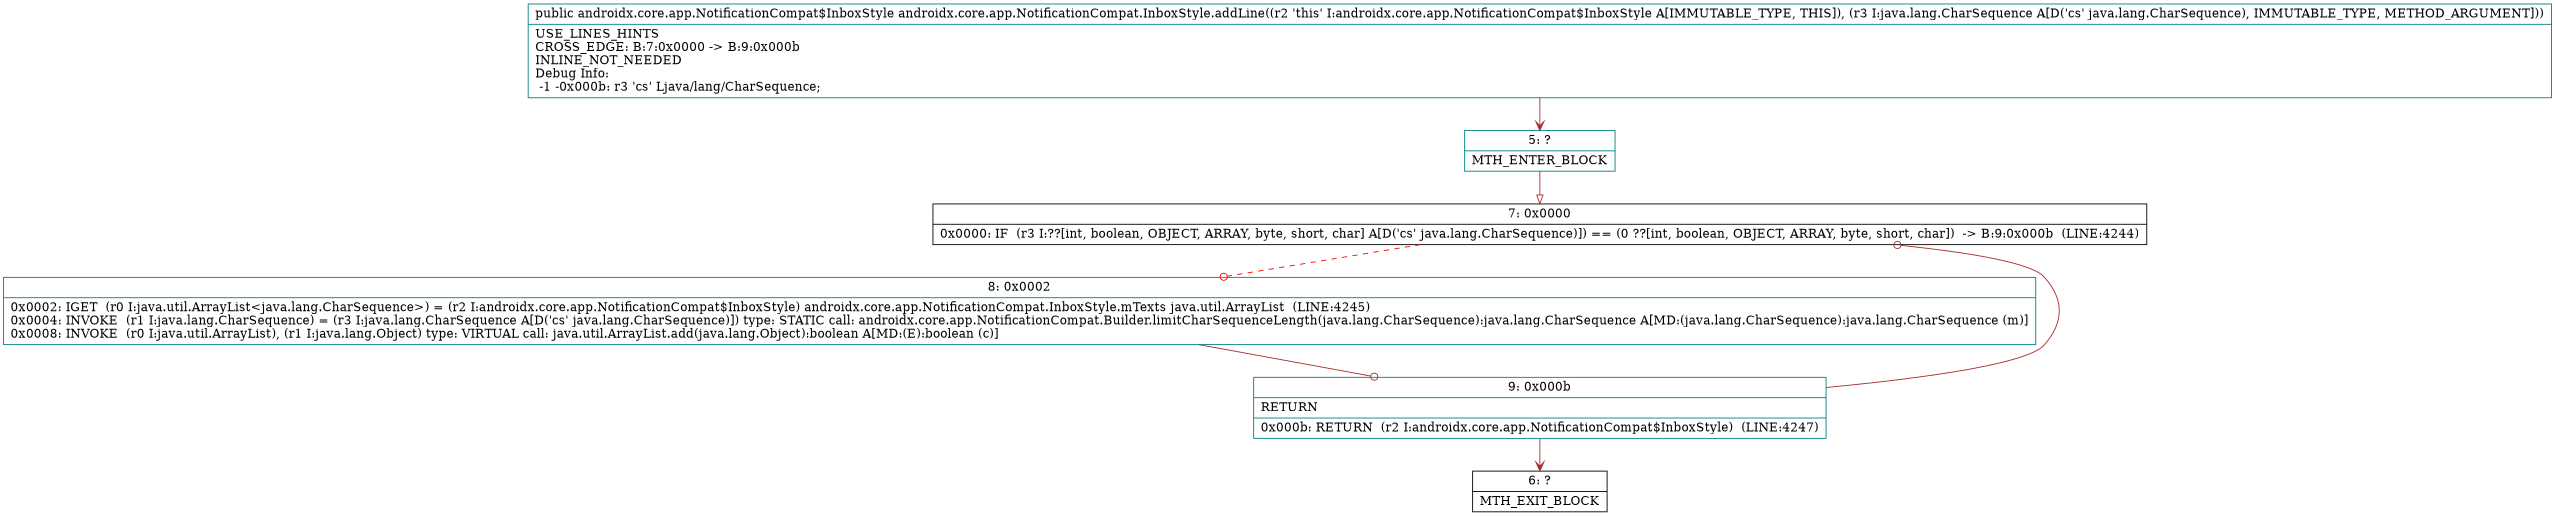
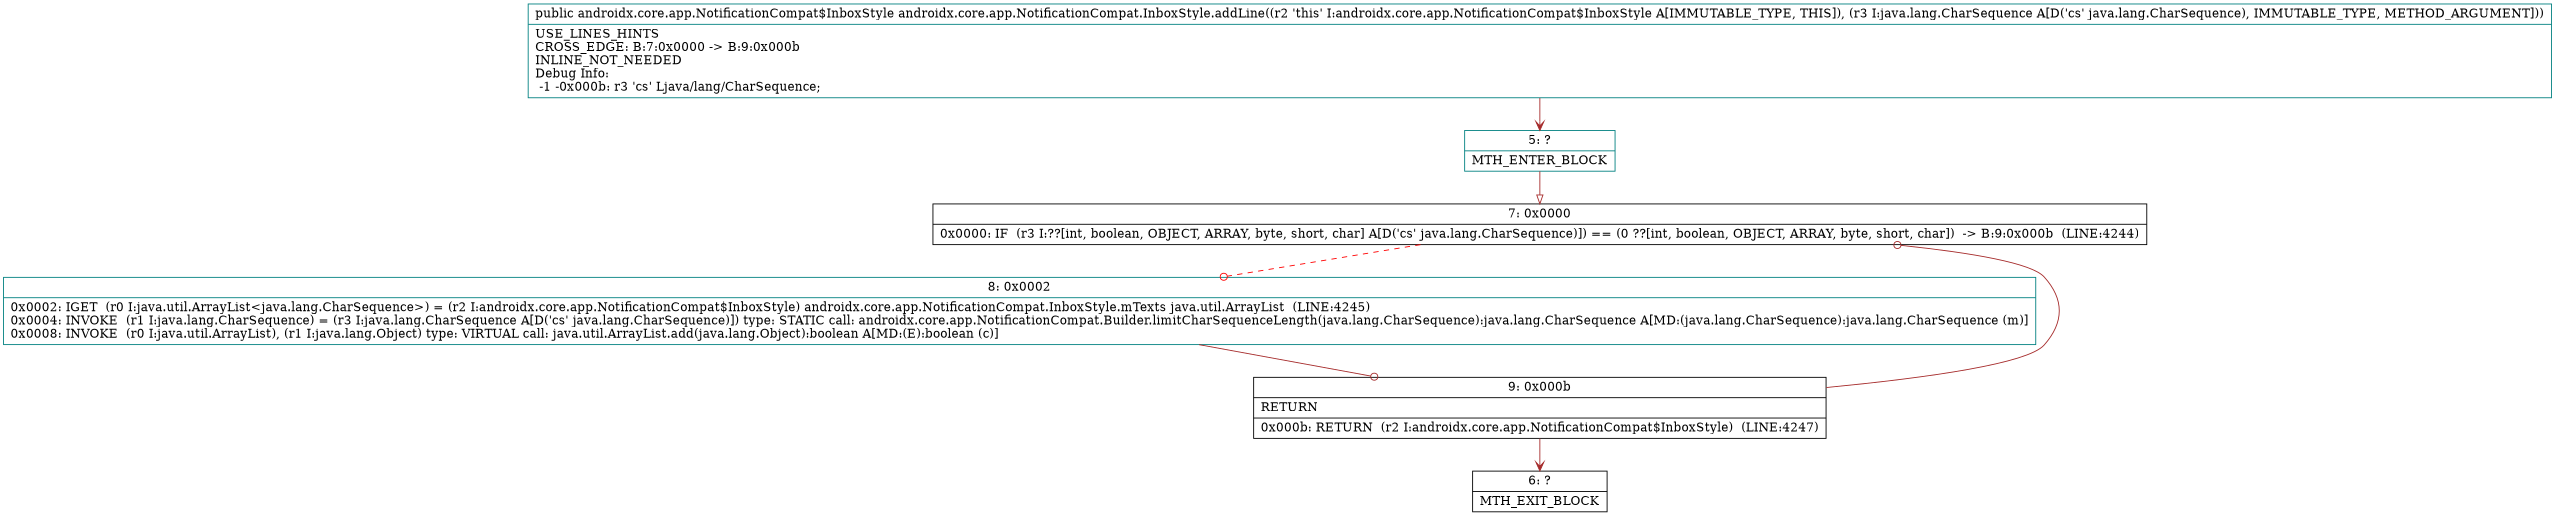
(1540, 408) -> (1540, 408)
